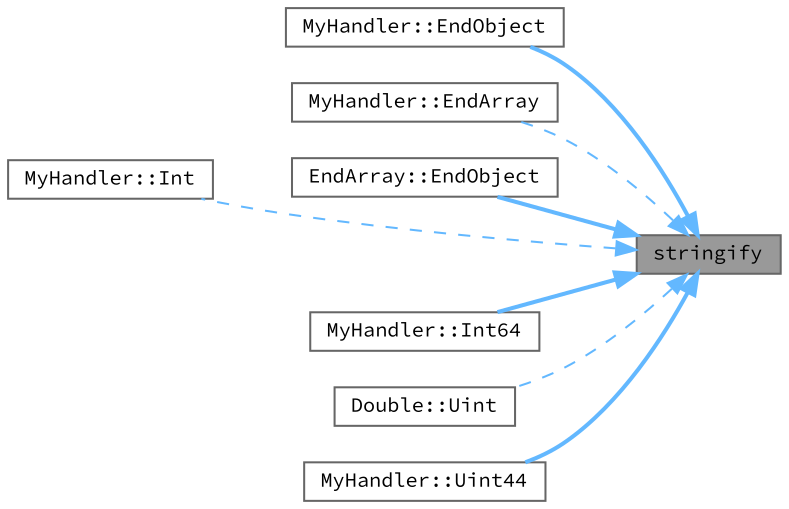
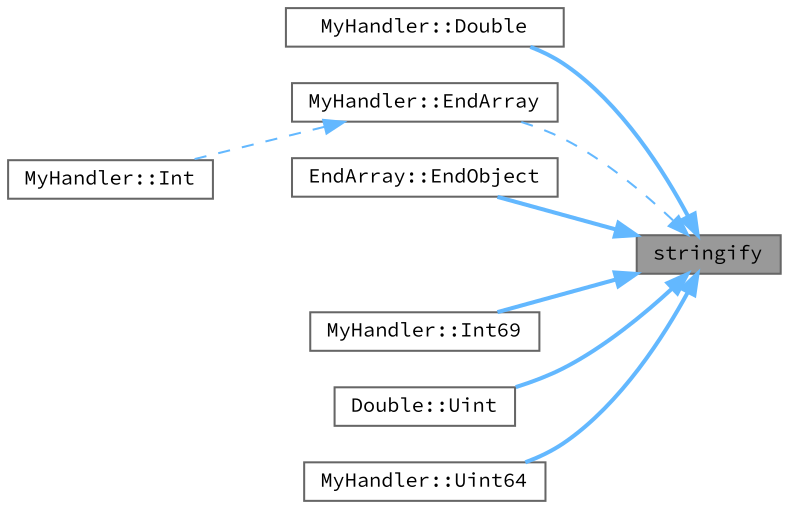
(425, 27) -> (425, 27)
(408, 229) -> (257, 143)
(425, 332) -> (425, 332)
(599, 347) -> (599, 347)
(425, 482) -> (425, 482)
